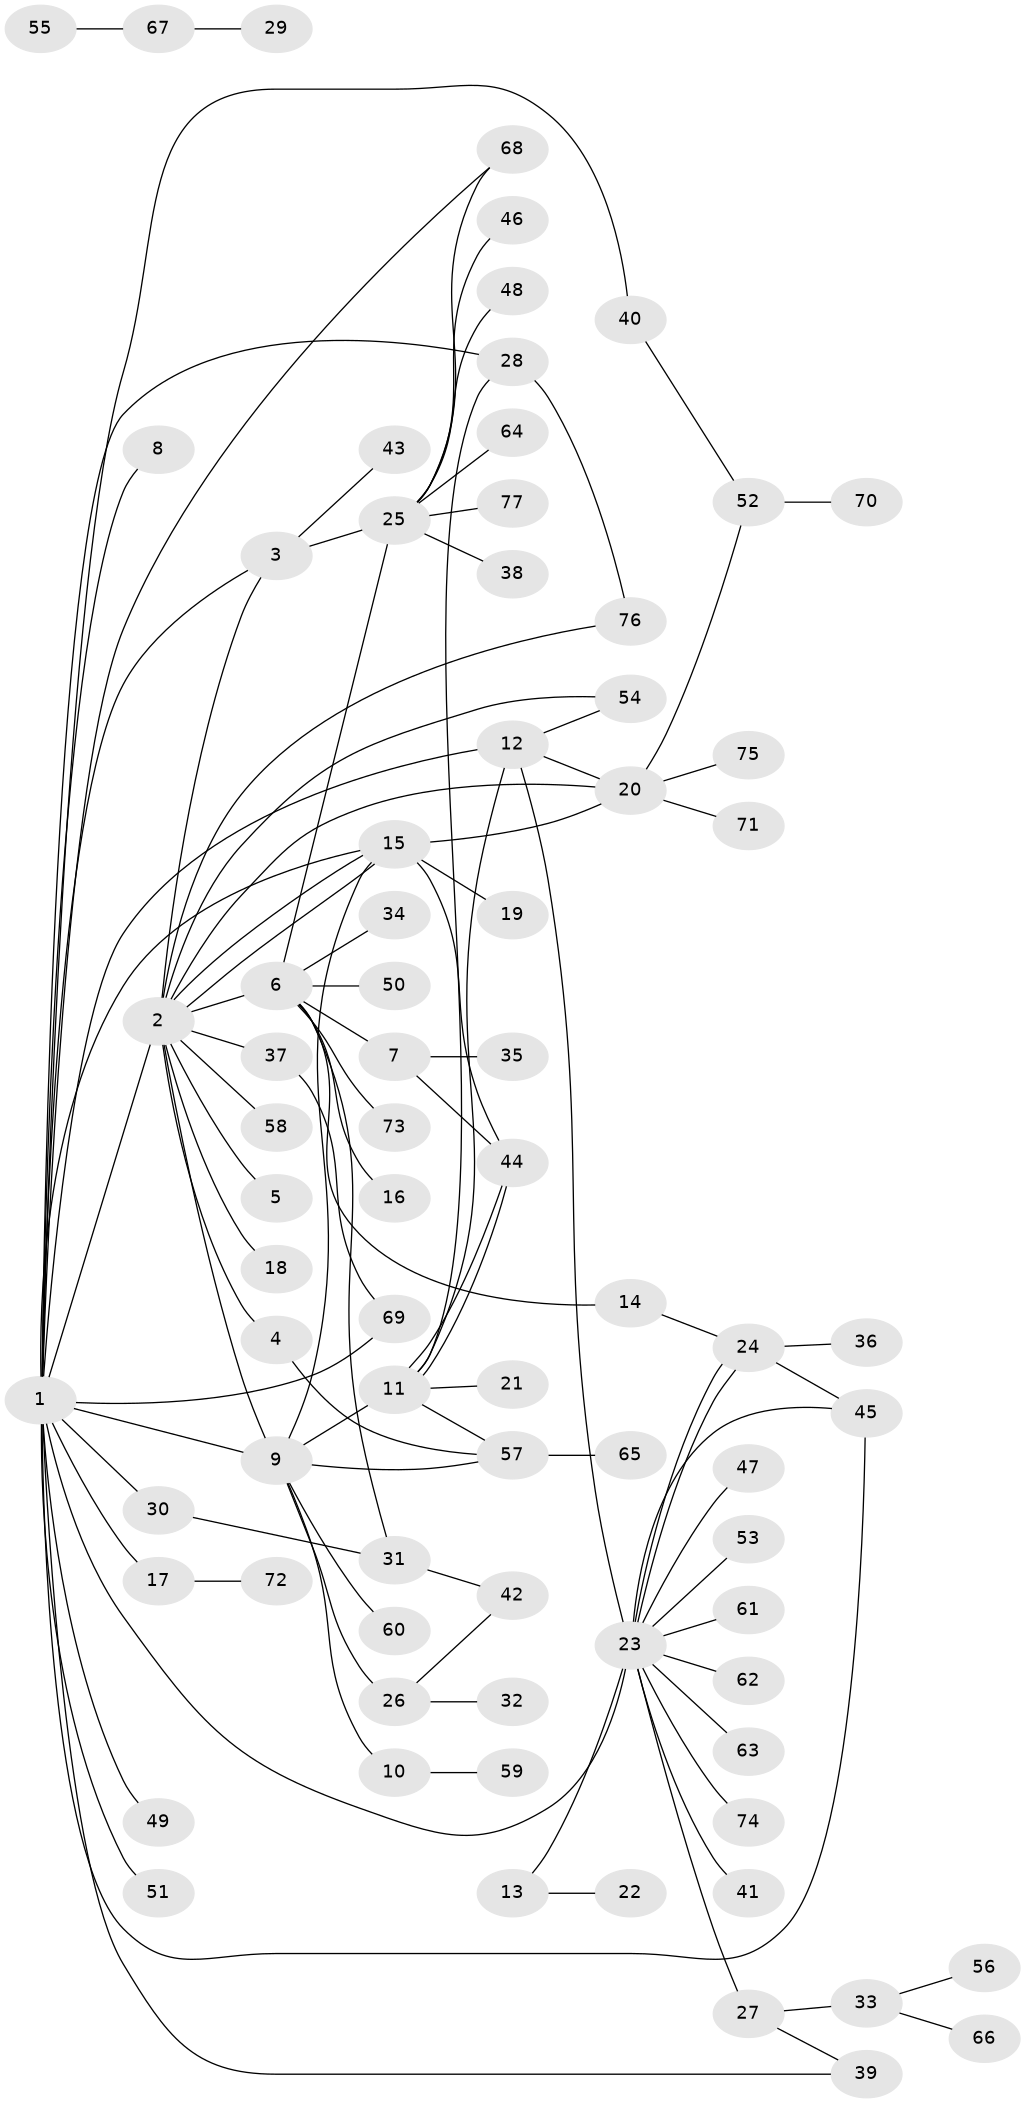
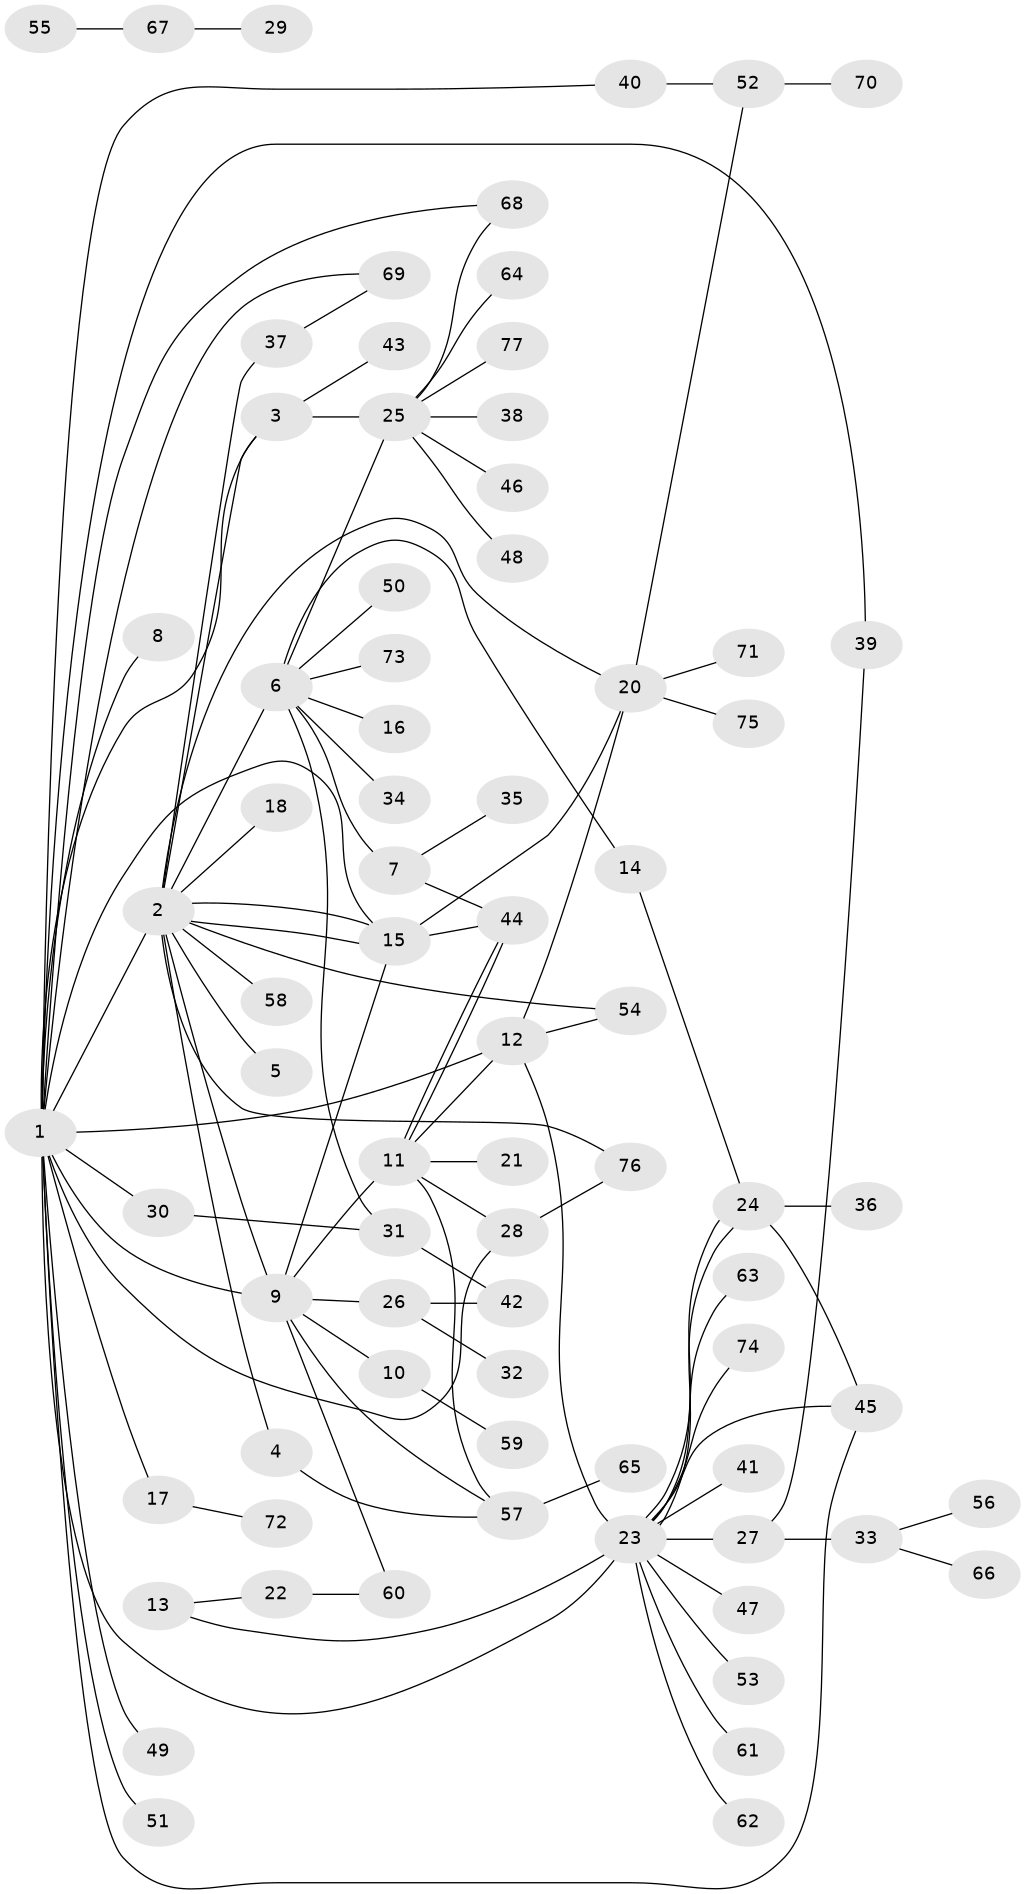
(513, 915) -> none
none -> (336, 1594)
